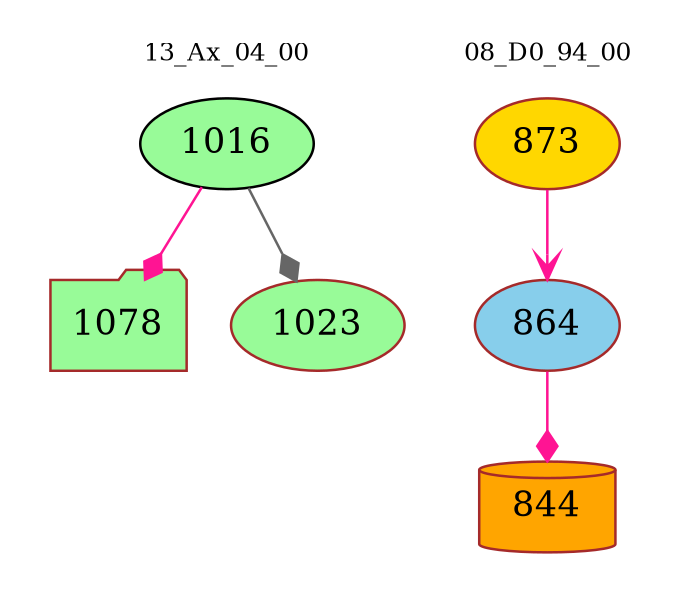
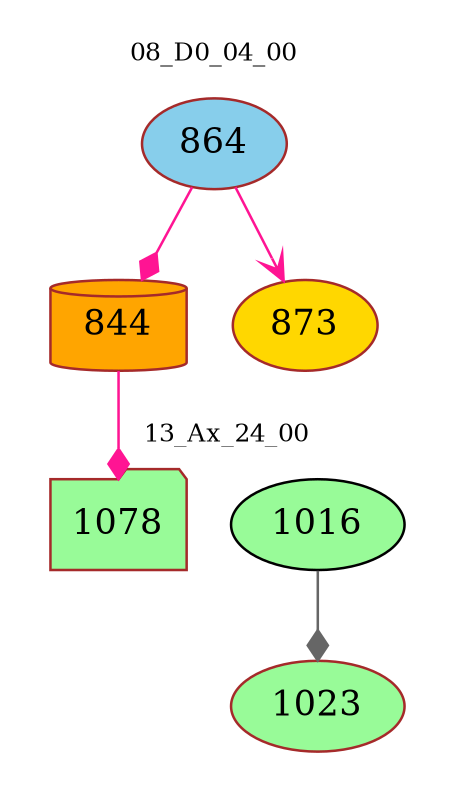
(227, 54) -> (227, 435)
(549, 54) -> (214, 54)
(181, 220) -> (119, 427)
(547, 222) -> (254, 223)
